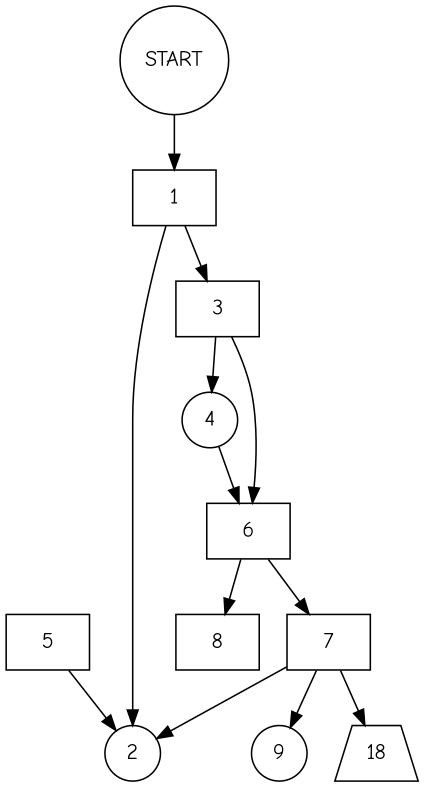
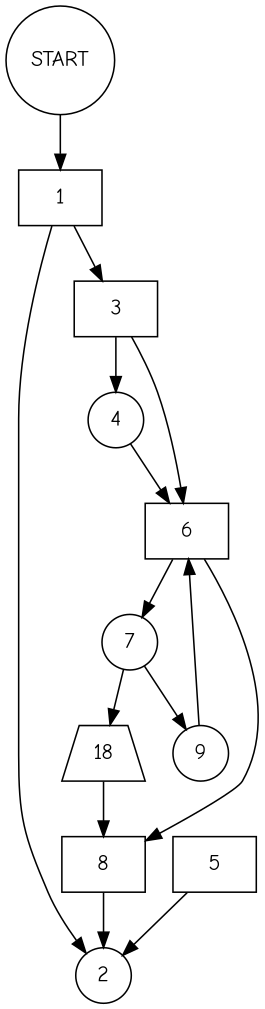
(329, 642) -> (130, 642)
none -> (194, 650)
(229, 699) -> (104, 912)
none -> (104, 801)
